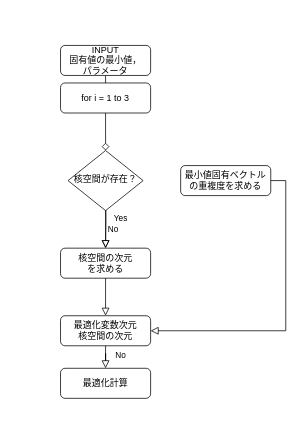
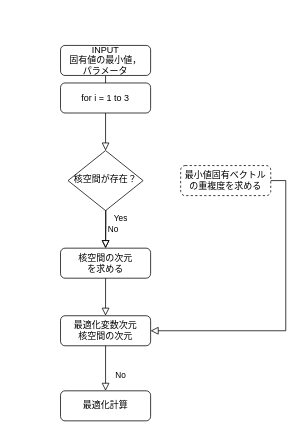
(105, 141) -> (105, 141)
(225, 180) -> (225, 180)
(105, 383) -> (105, 405)
